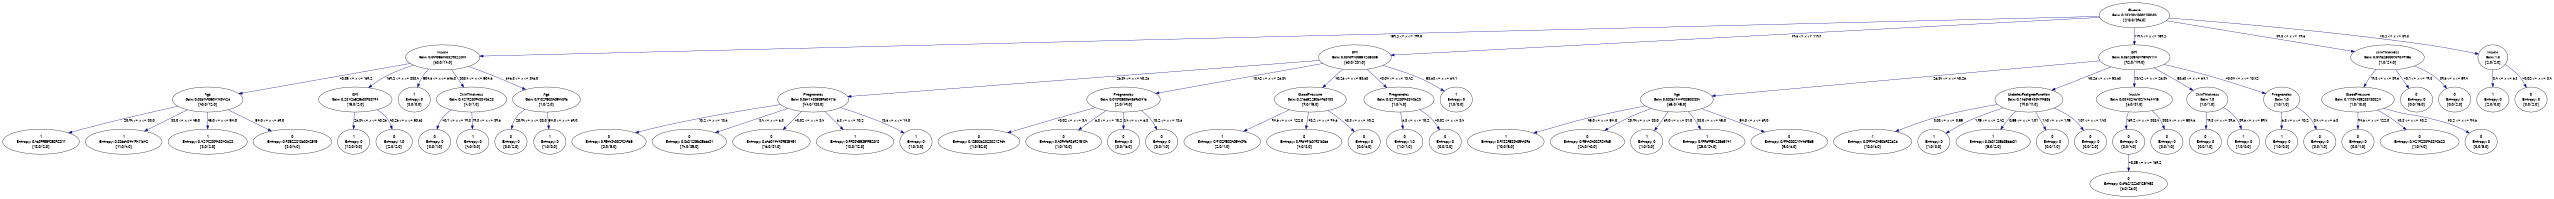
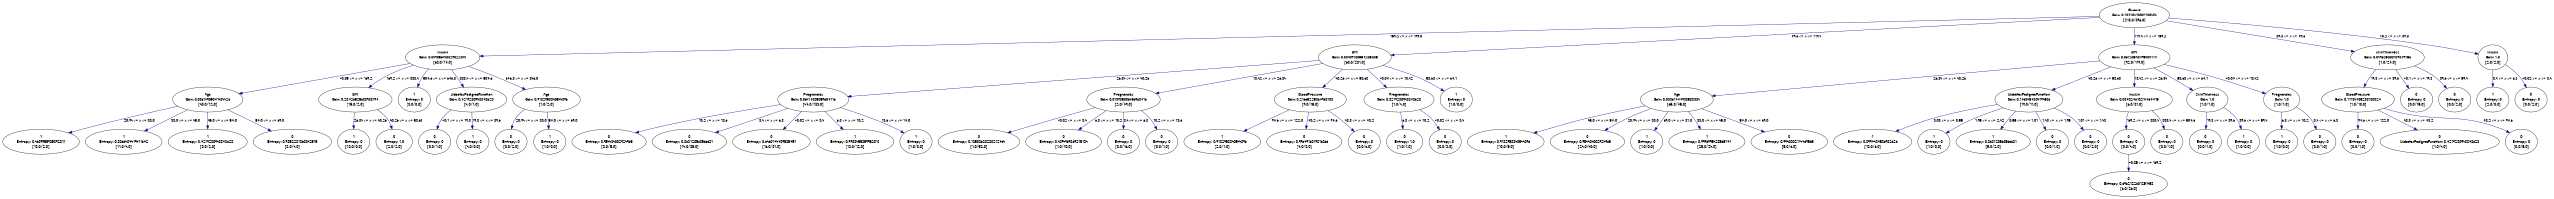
(471, 100) -> (471, 100)
(2420, 142) -> (2440, 142)
